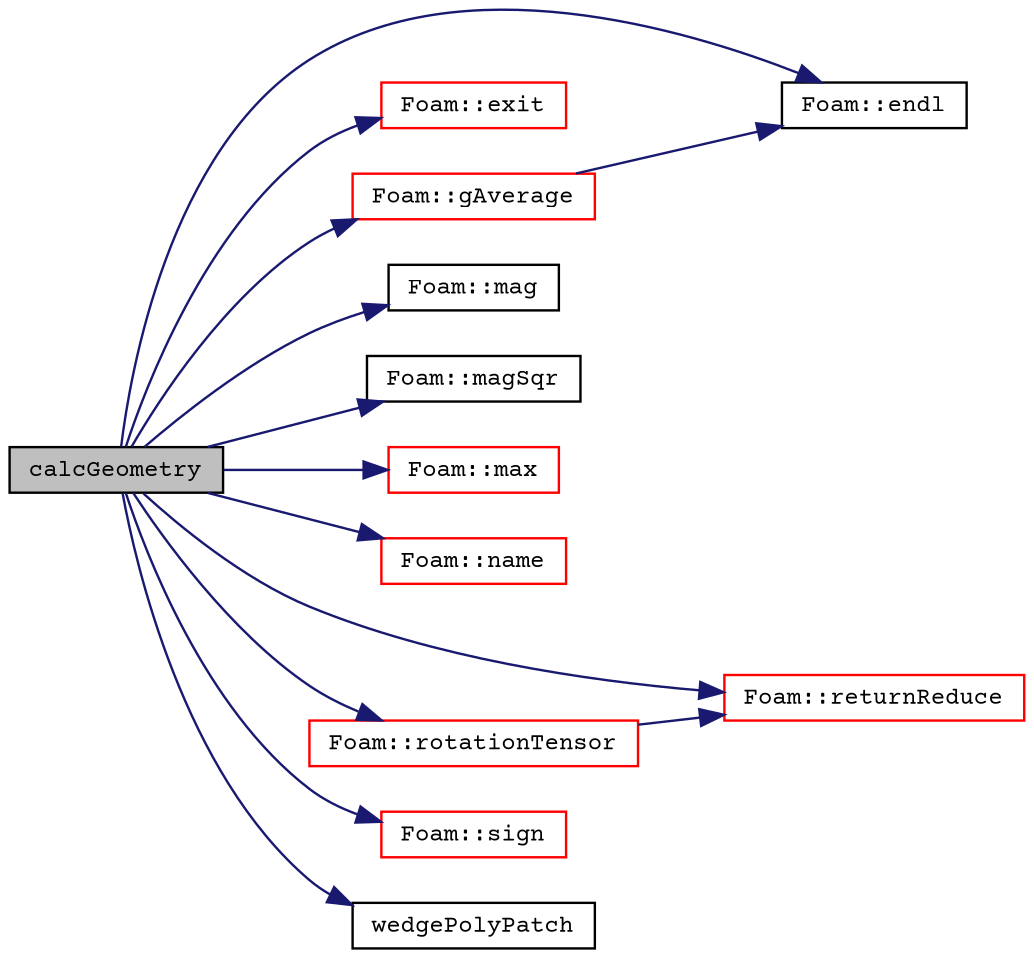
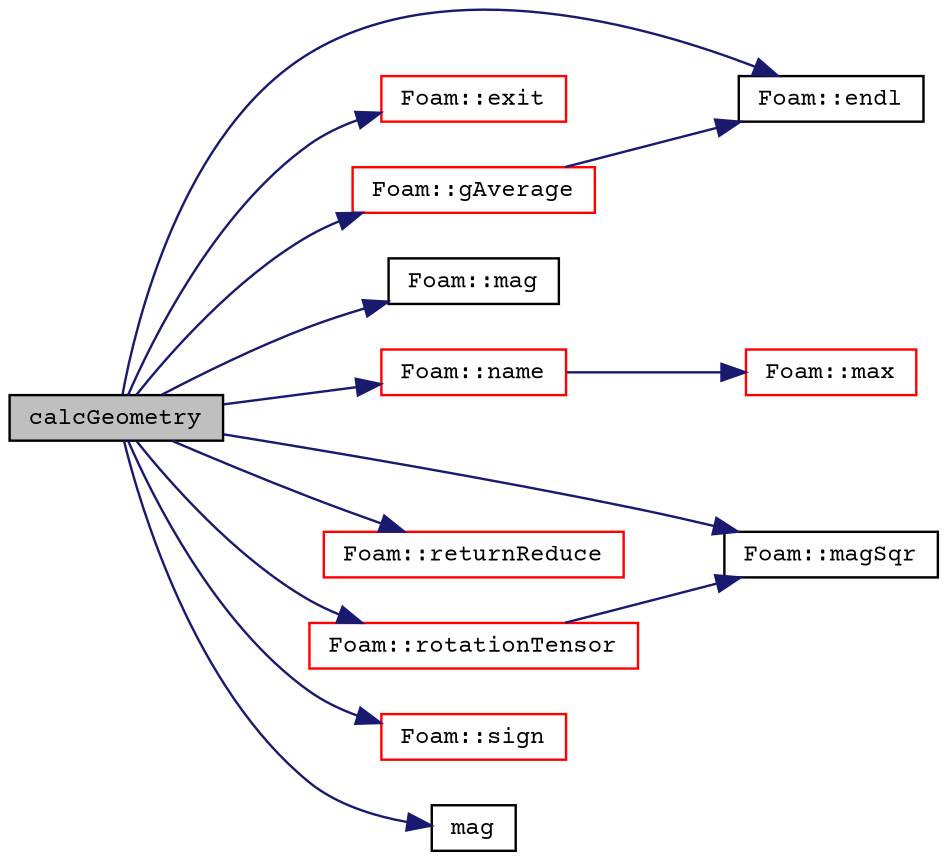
(293, 470) -> (644, 372)
(669, 721) -> (641, 603)
(474, 926) -> (474, 828)
